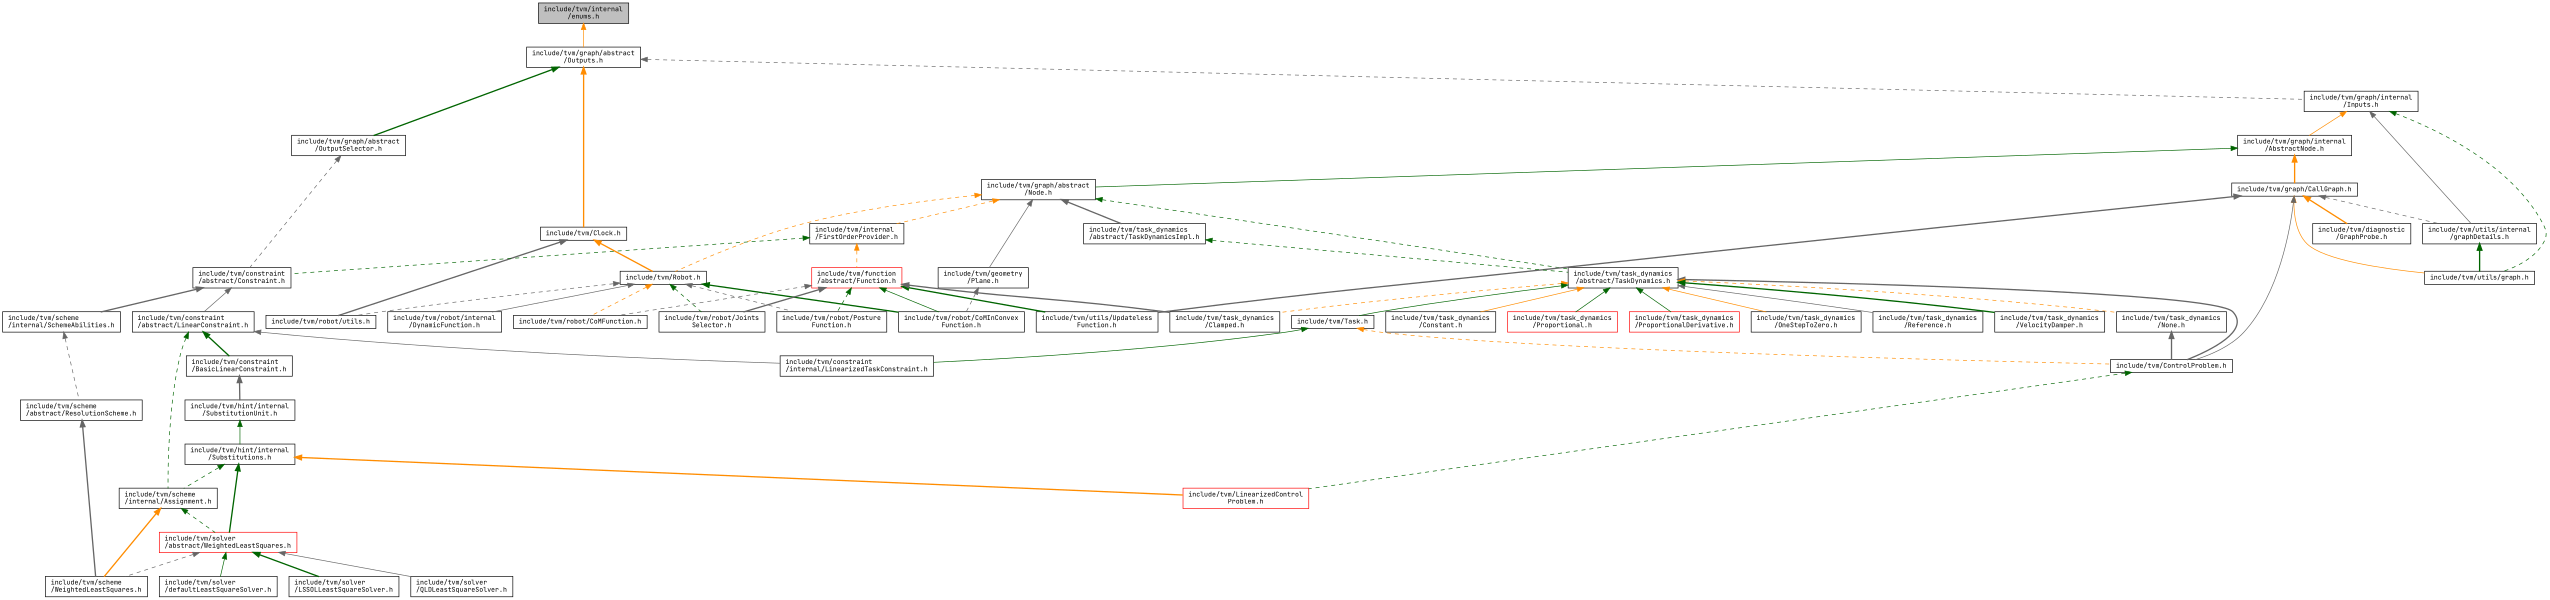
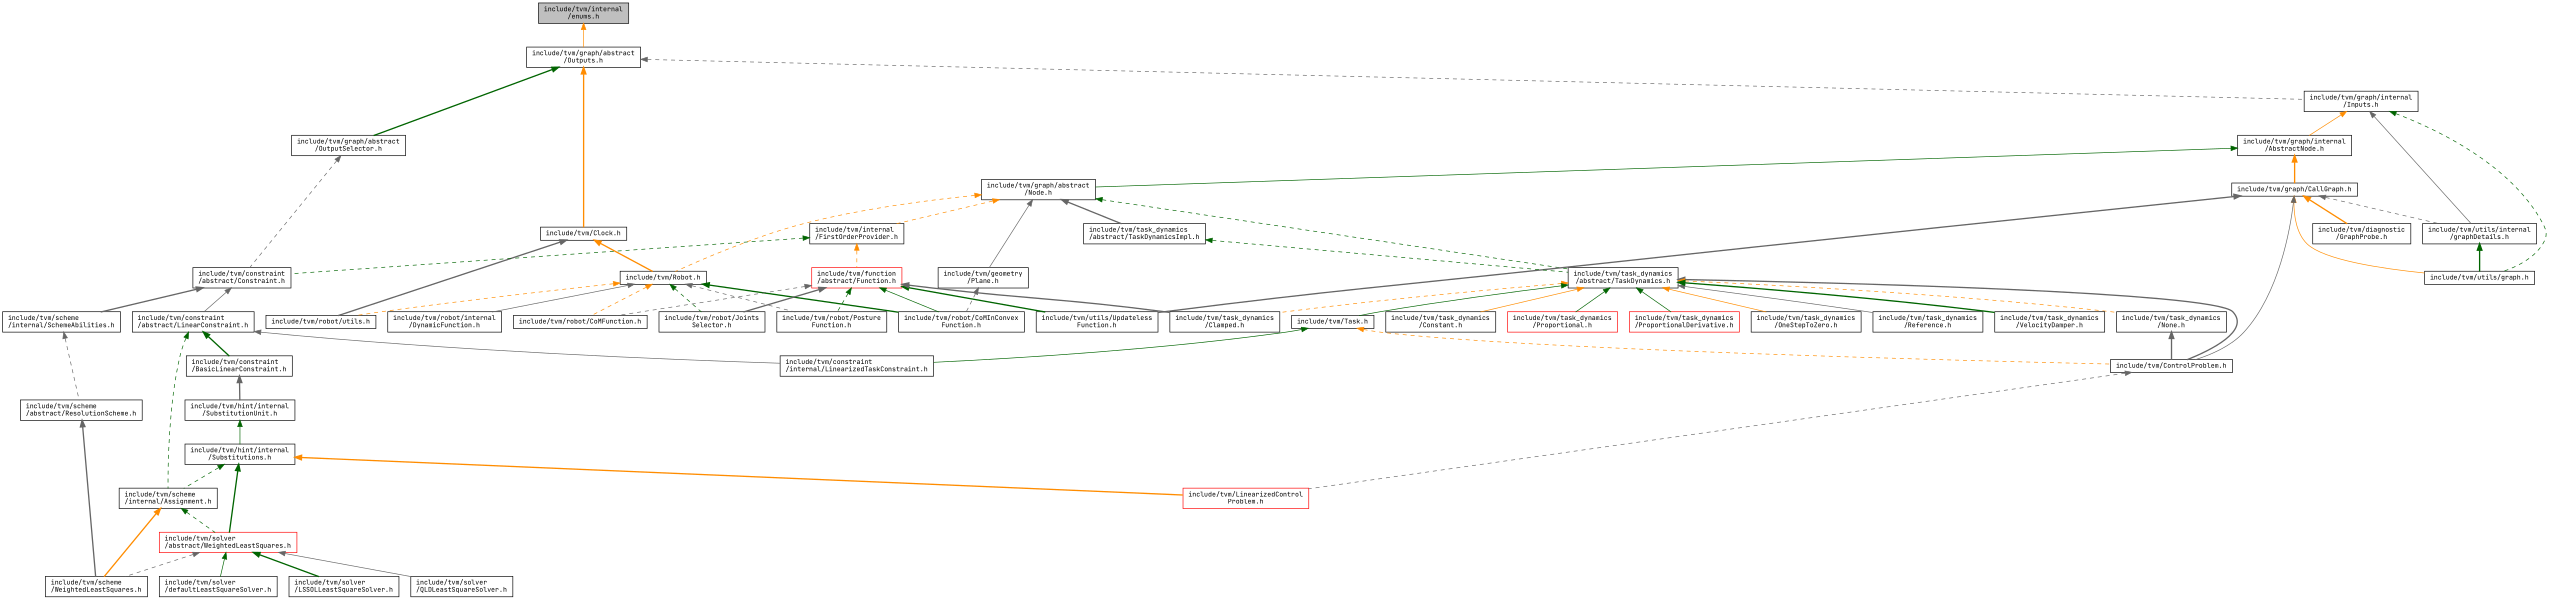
(484, 299) -> (484, 299)
(1717, 431) -> (1717, 431)
